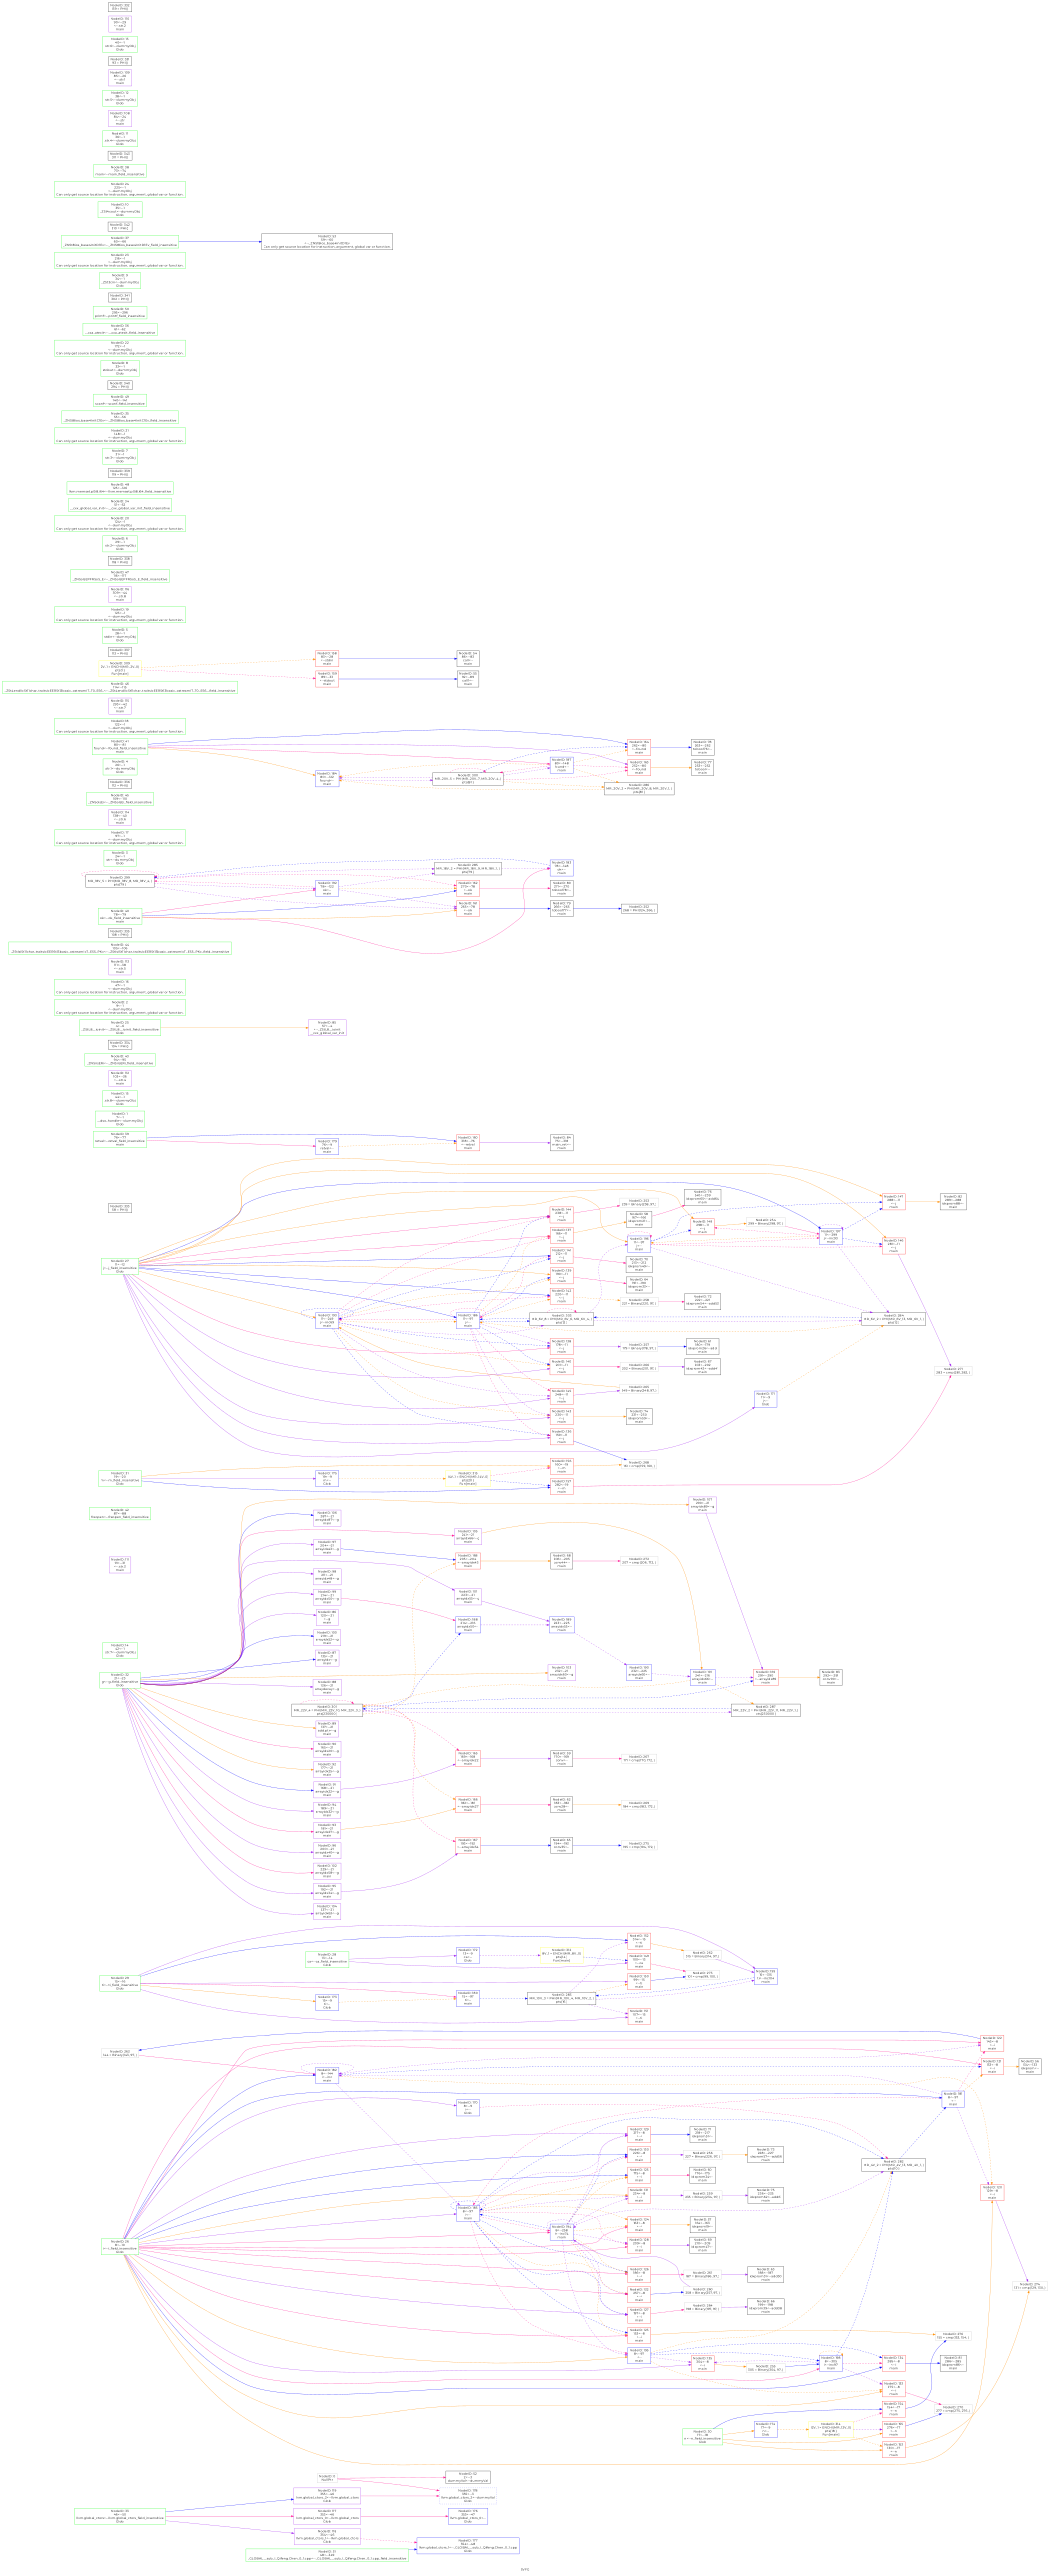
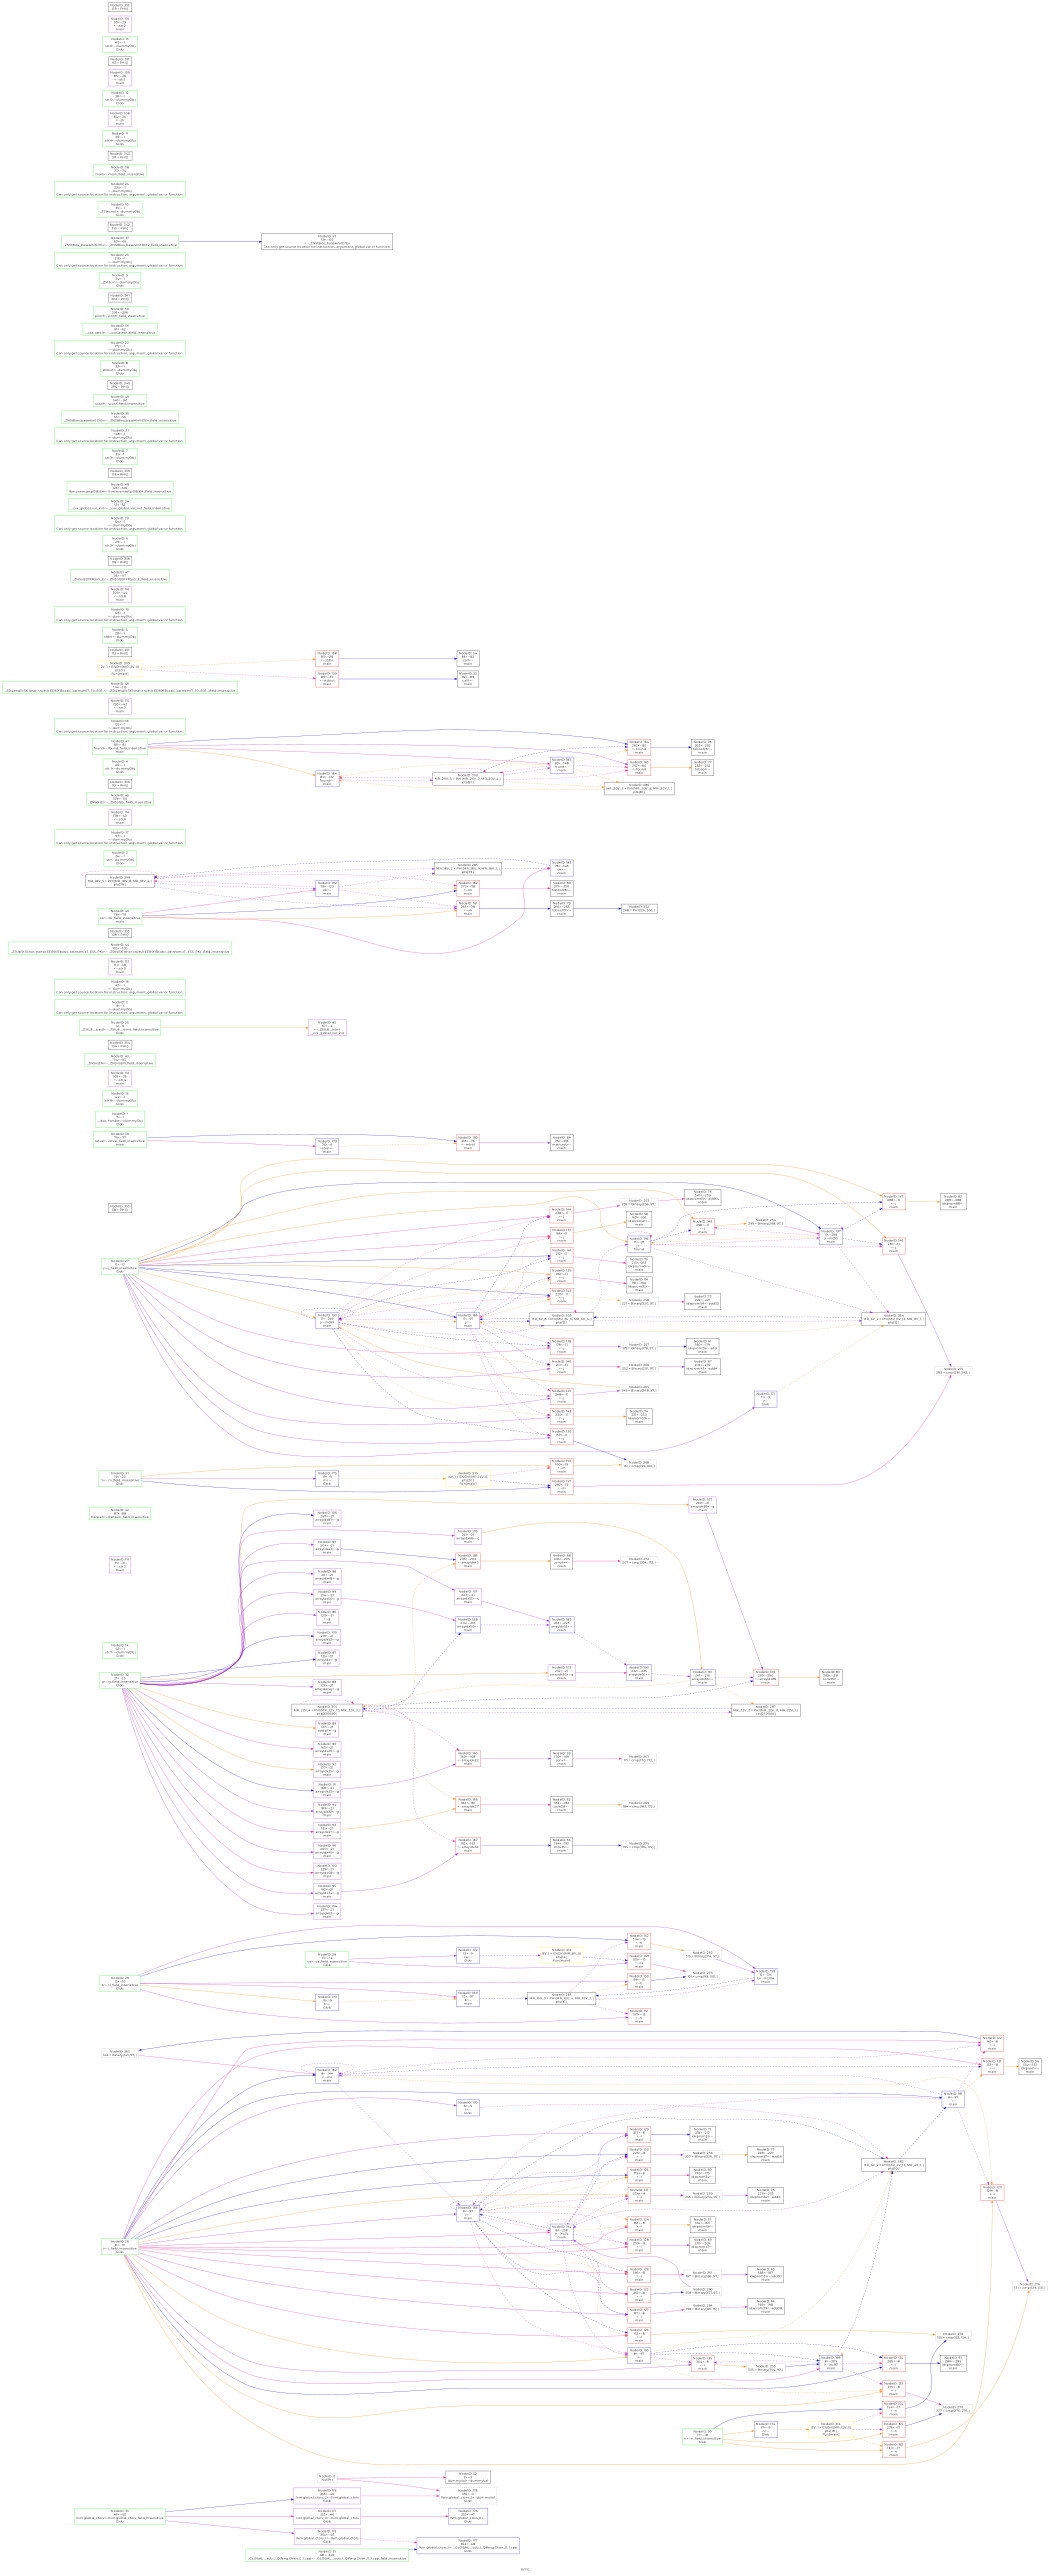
(667, 1212) -> (670, 1200)
(639, 1249) -> (639, 1249)
none -> (600, 1673)
